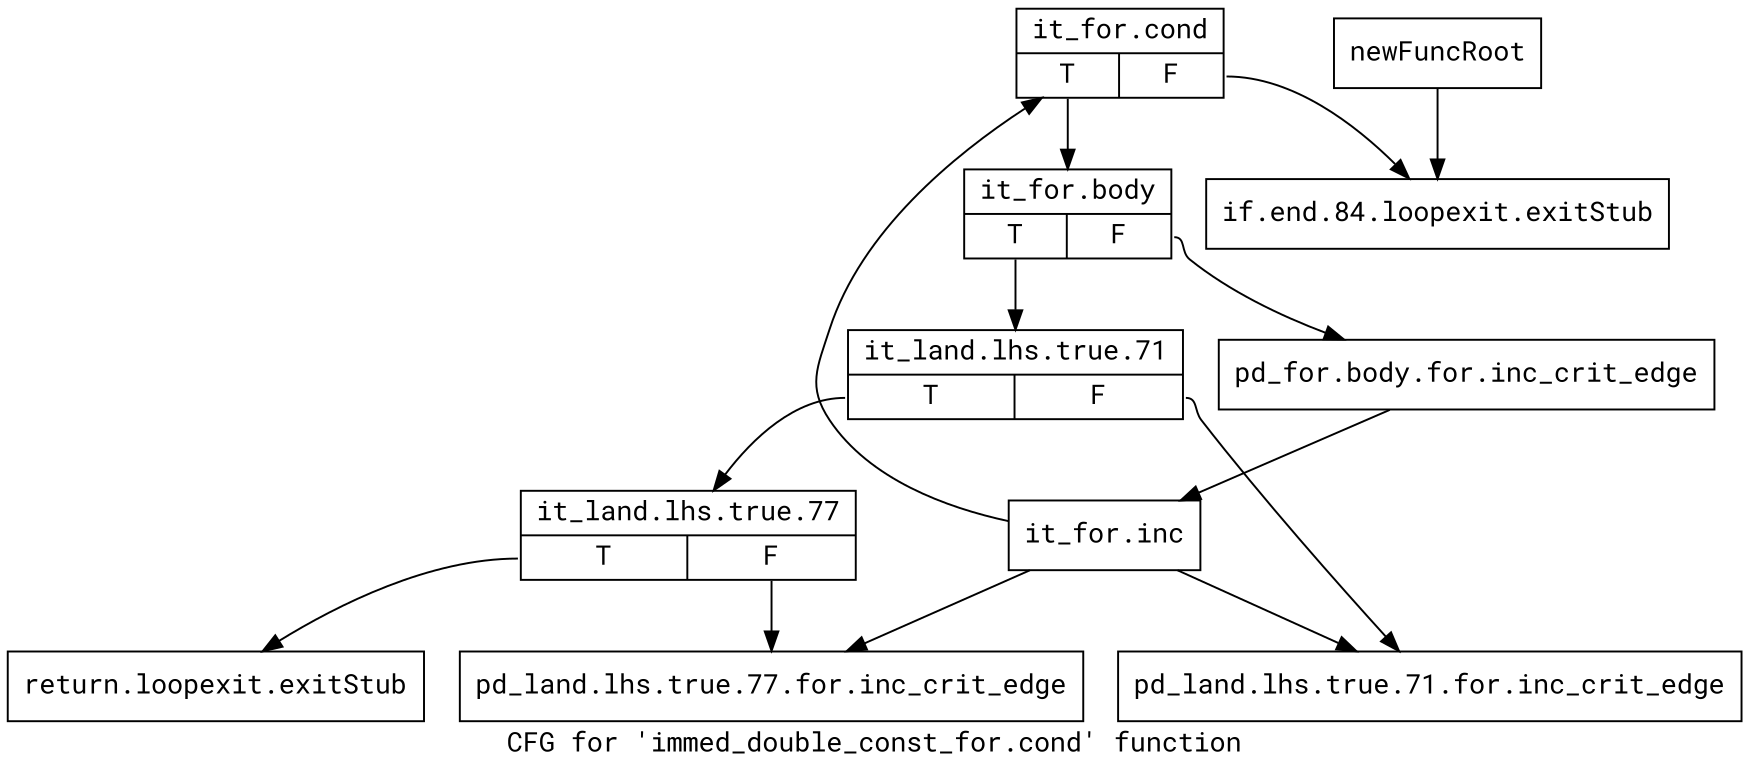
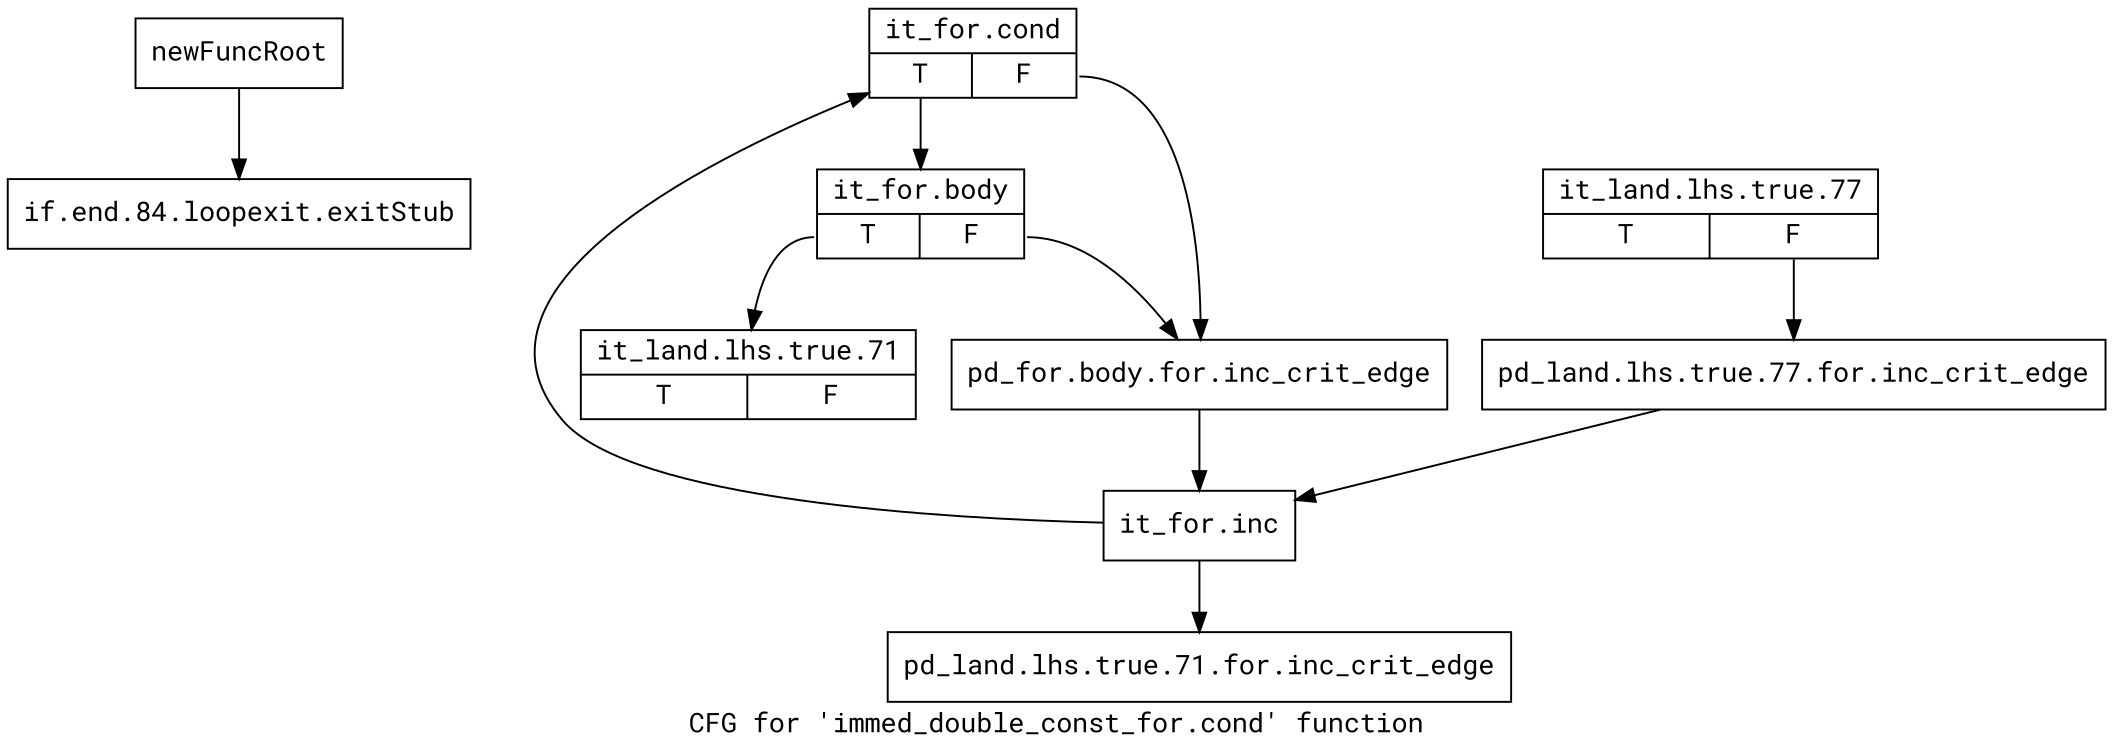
(1319, 104) -> (1180, 172)
(777, 422) -> none
(1282, 519) -> none
(947, 607) -> (1487, 452)
(216, 686) -> none
